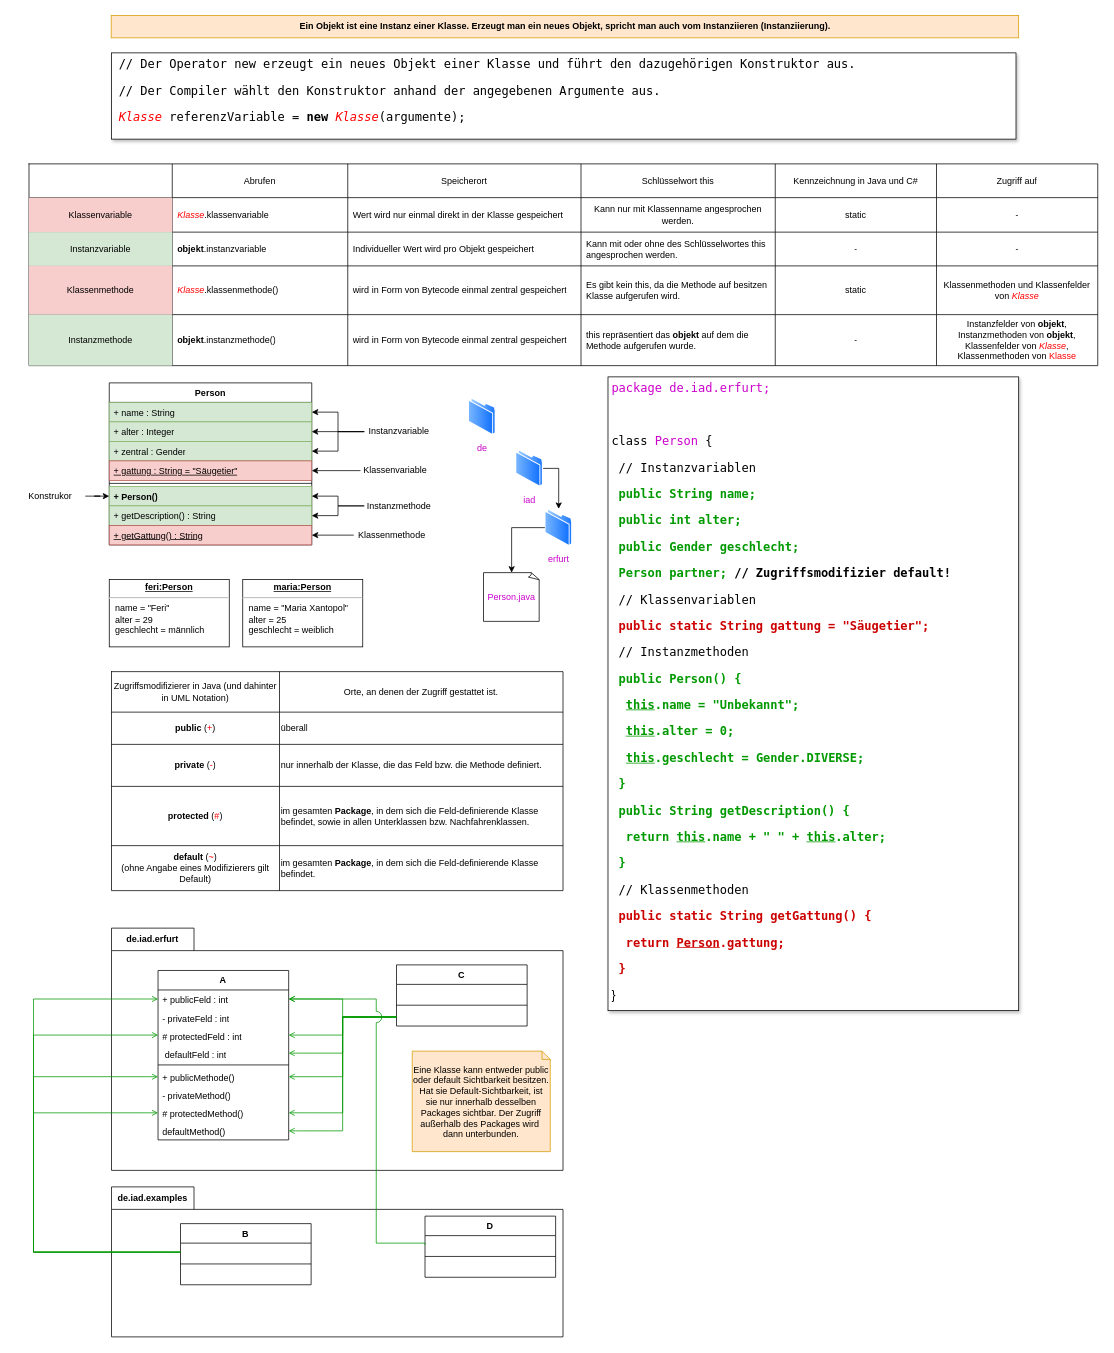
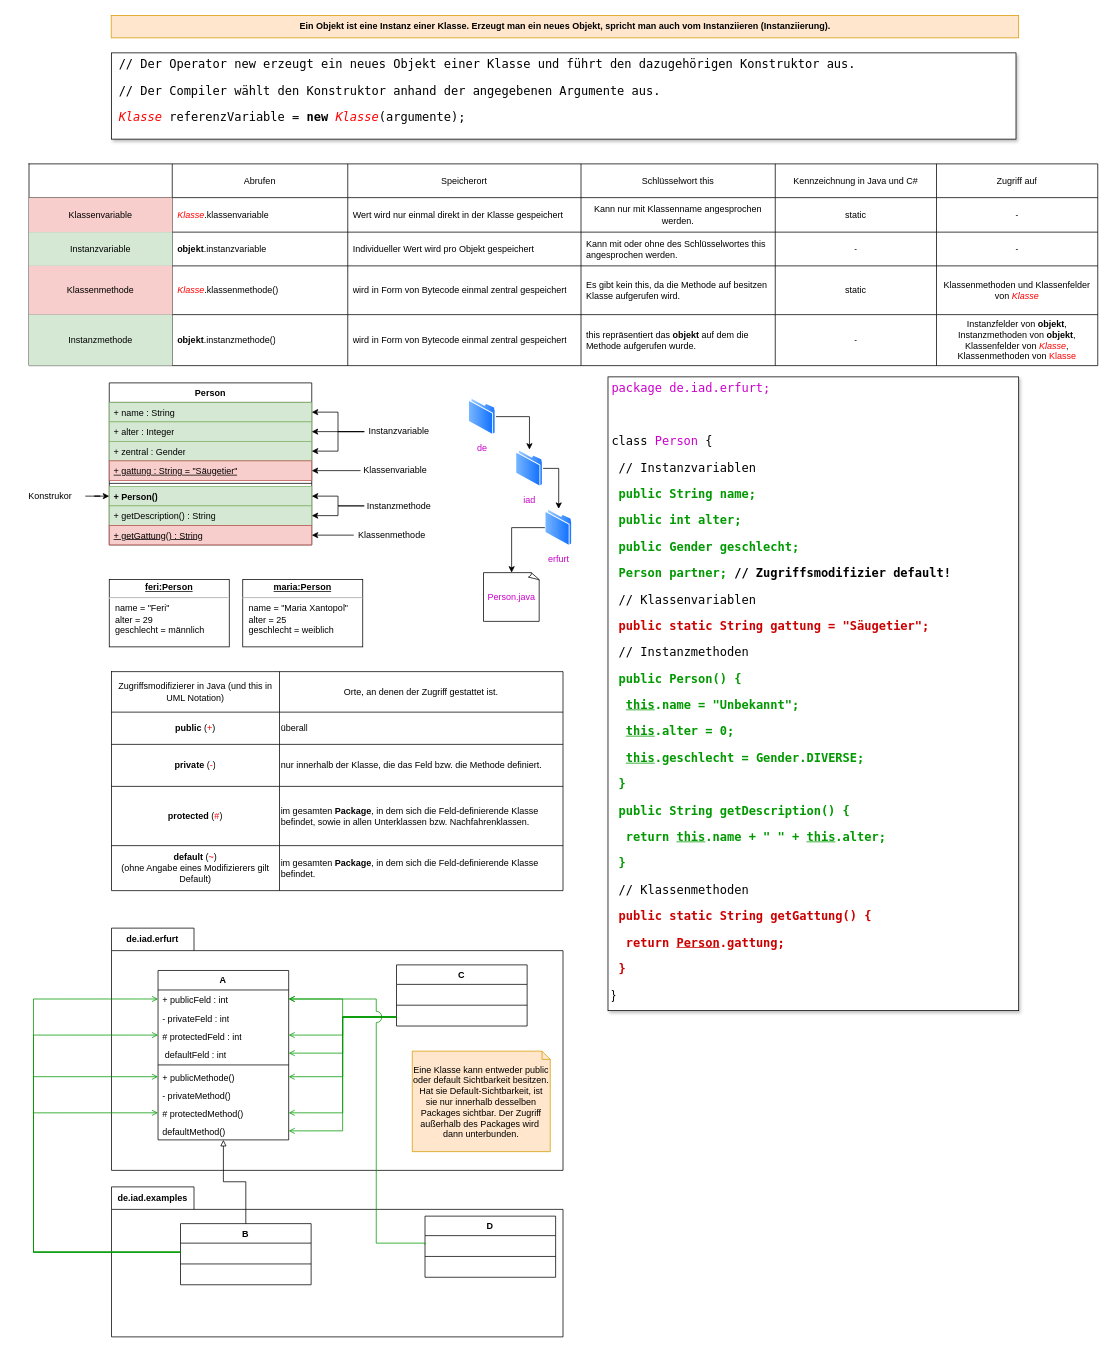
none -> (526, 417)
(195, 692) -> (195, 692)
none -> (238, 1182)
